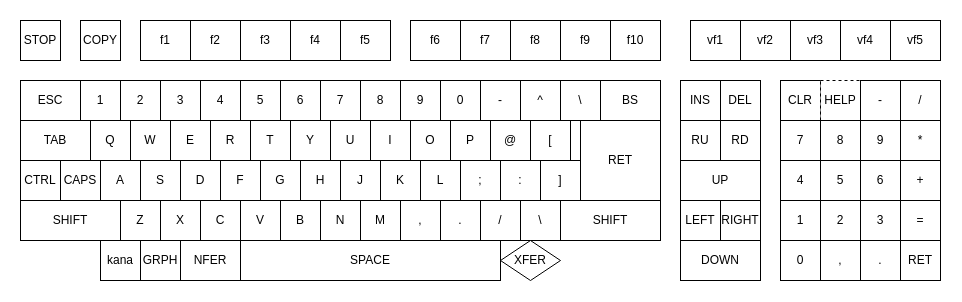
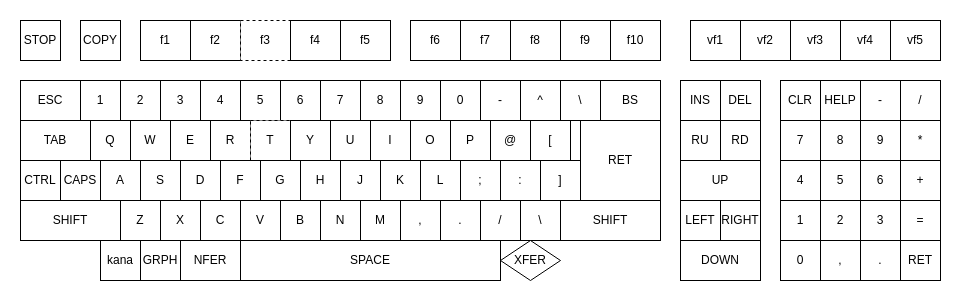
(266, 41) -> (266, 41)
(841, 101) -> (841, 101)
(271, 141) -> (271, 141)
